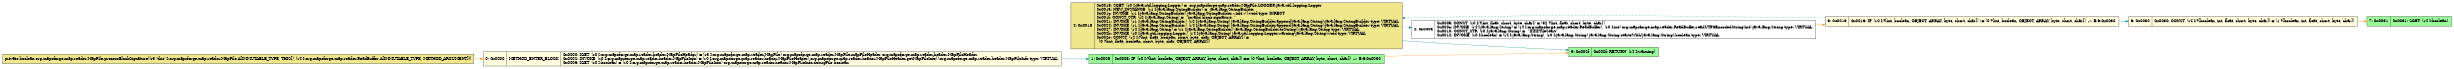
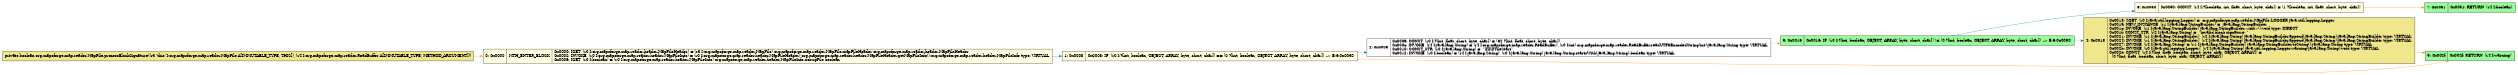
(1972, 21) -> (1927, 41)
(2421, 21) -> (2482, 7)
(1819, 25) -> (1774, 44)
(1406, 28) -> (1361, 53)
(1484, 46) -> (2419, 52)
(534, 59) -> (529, 56)
(1237, 59) -> (1210, 56)
